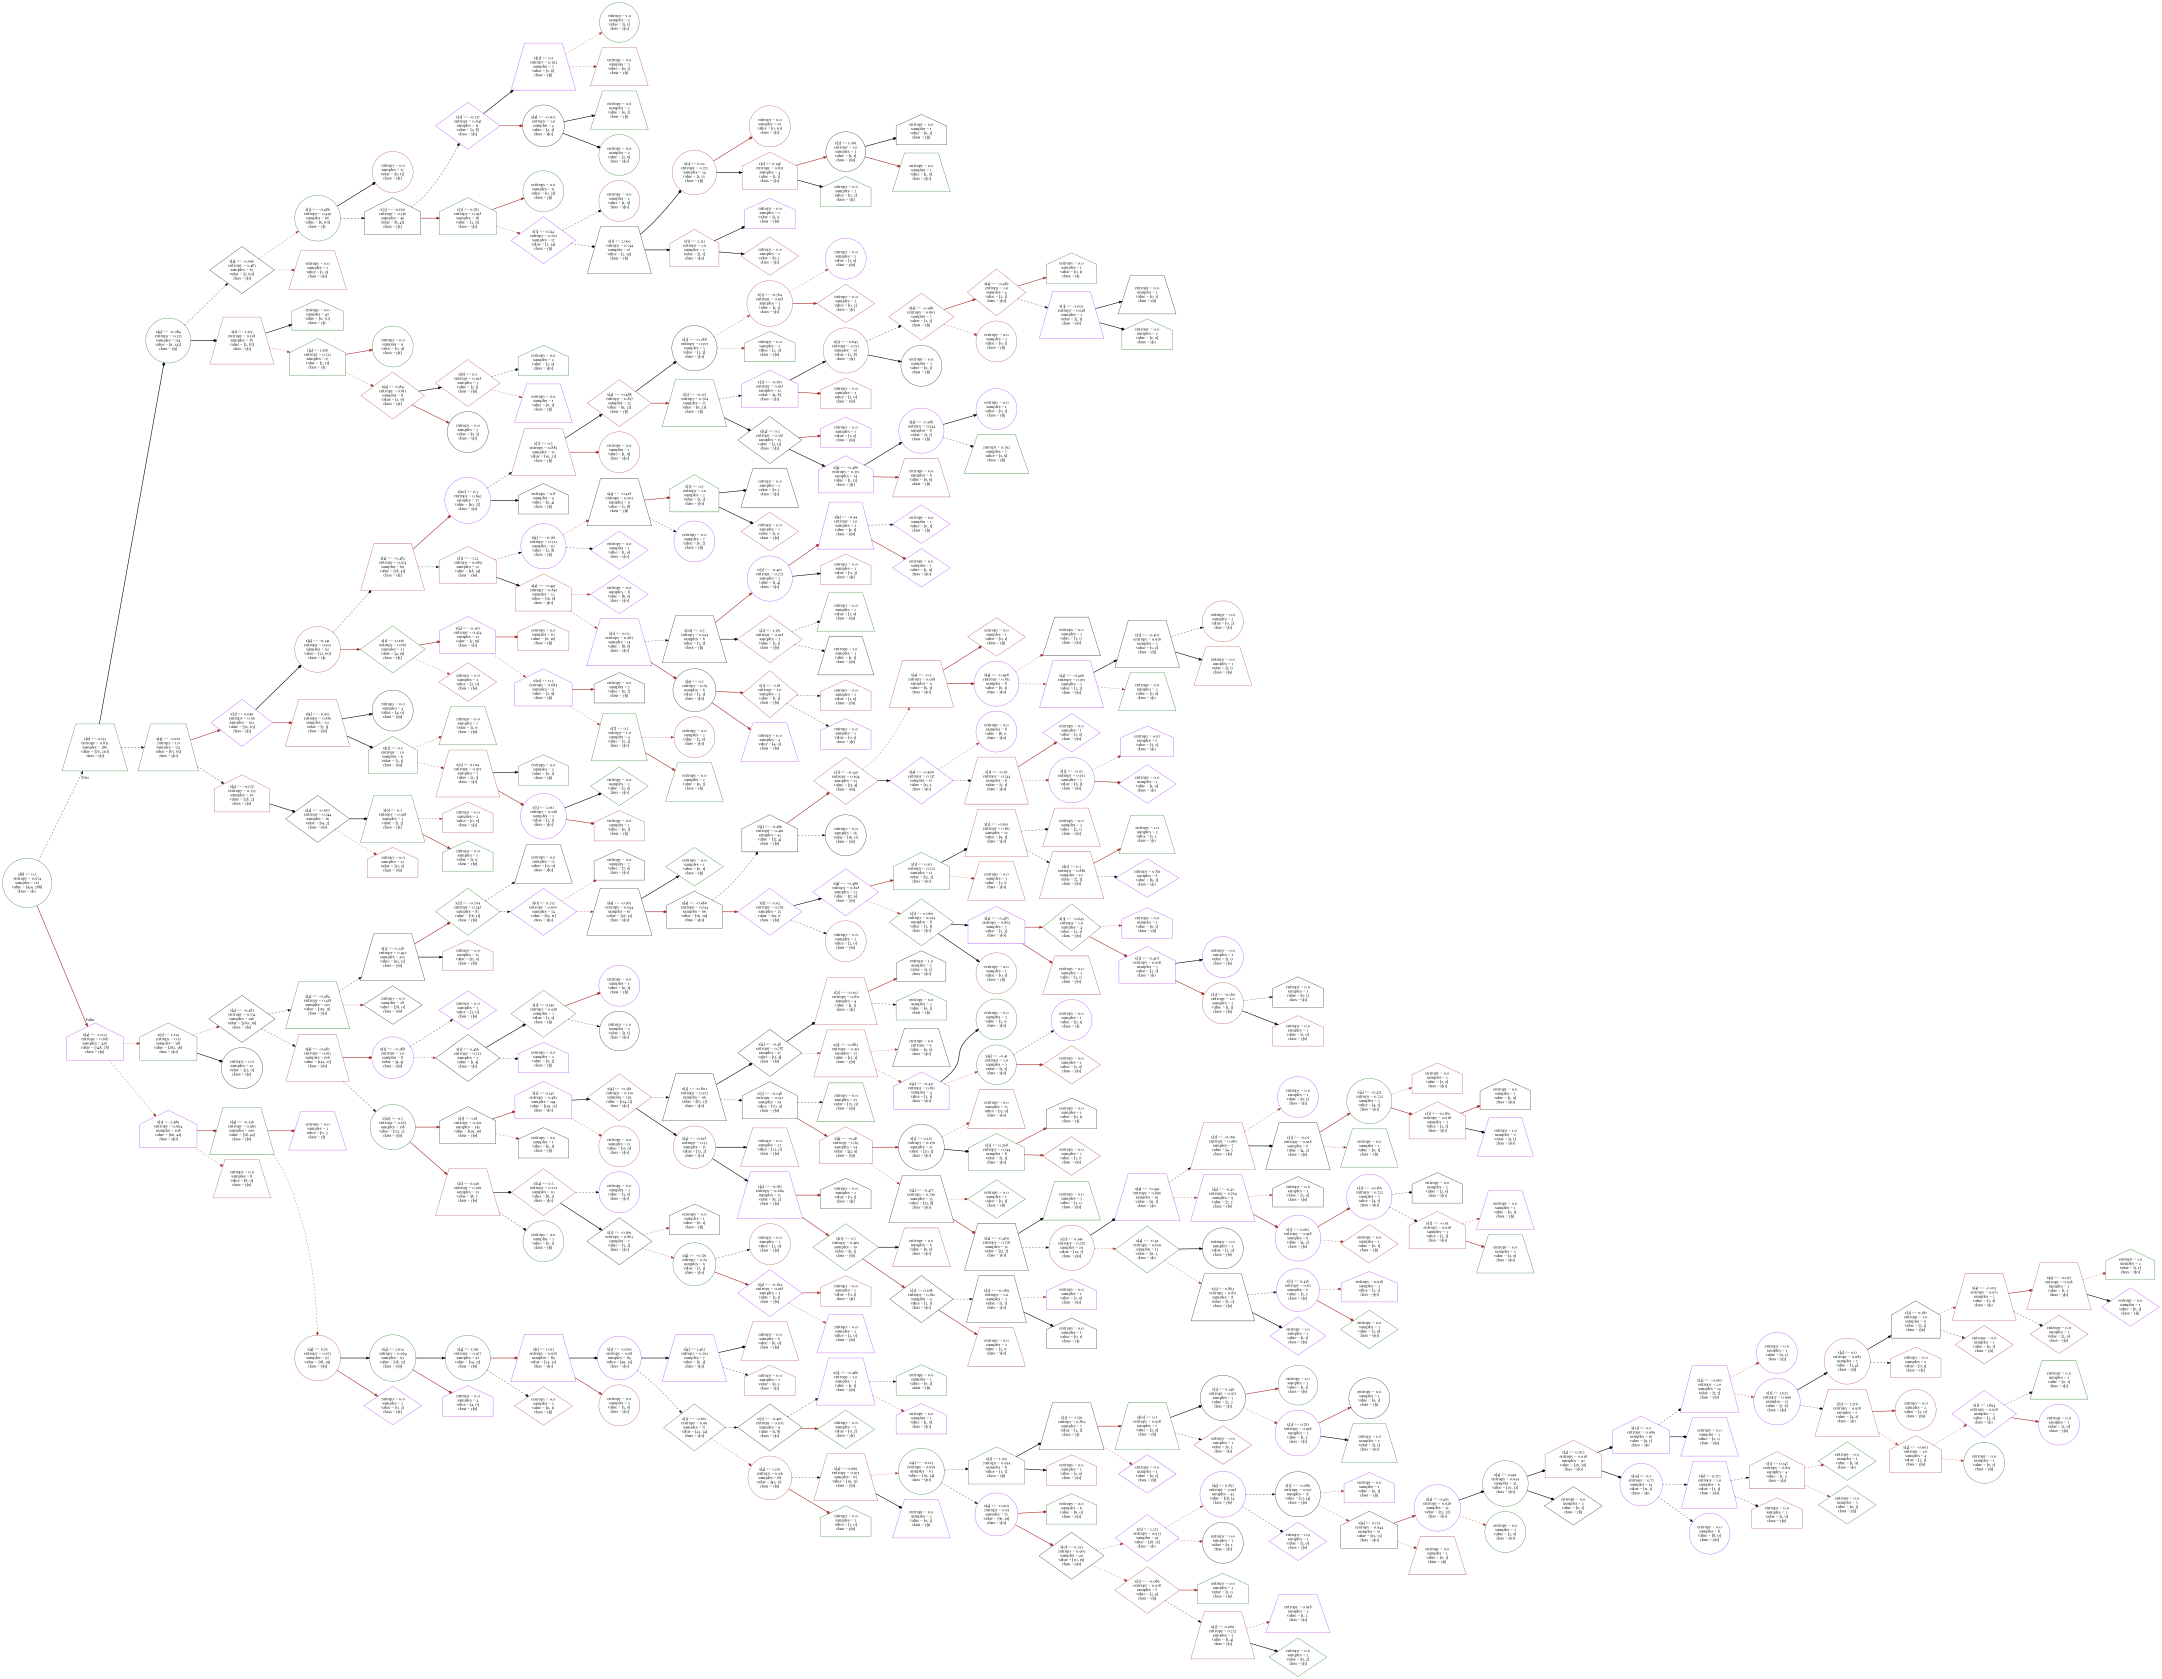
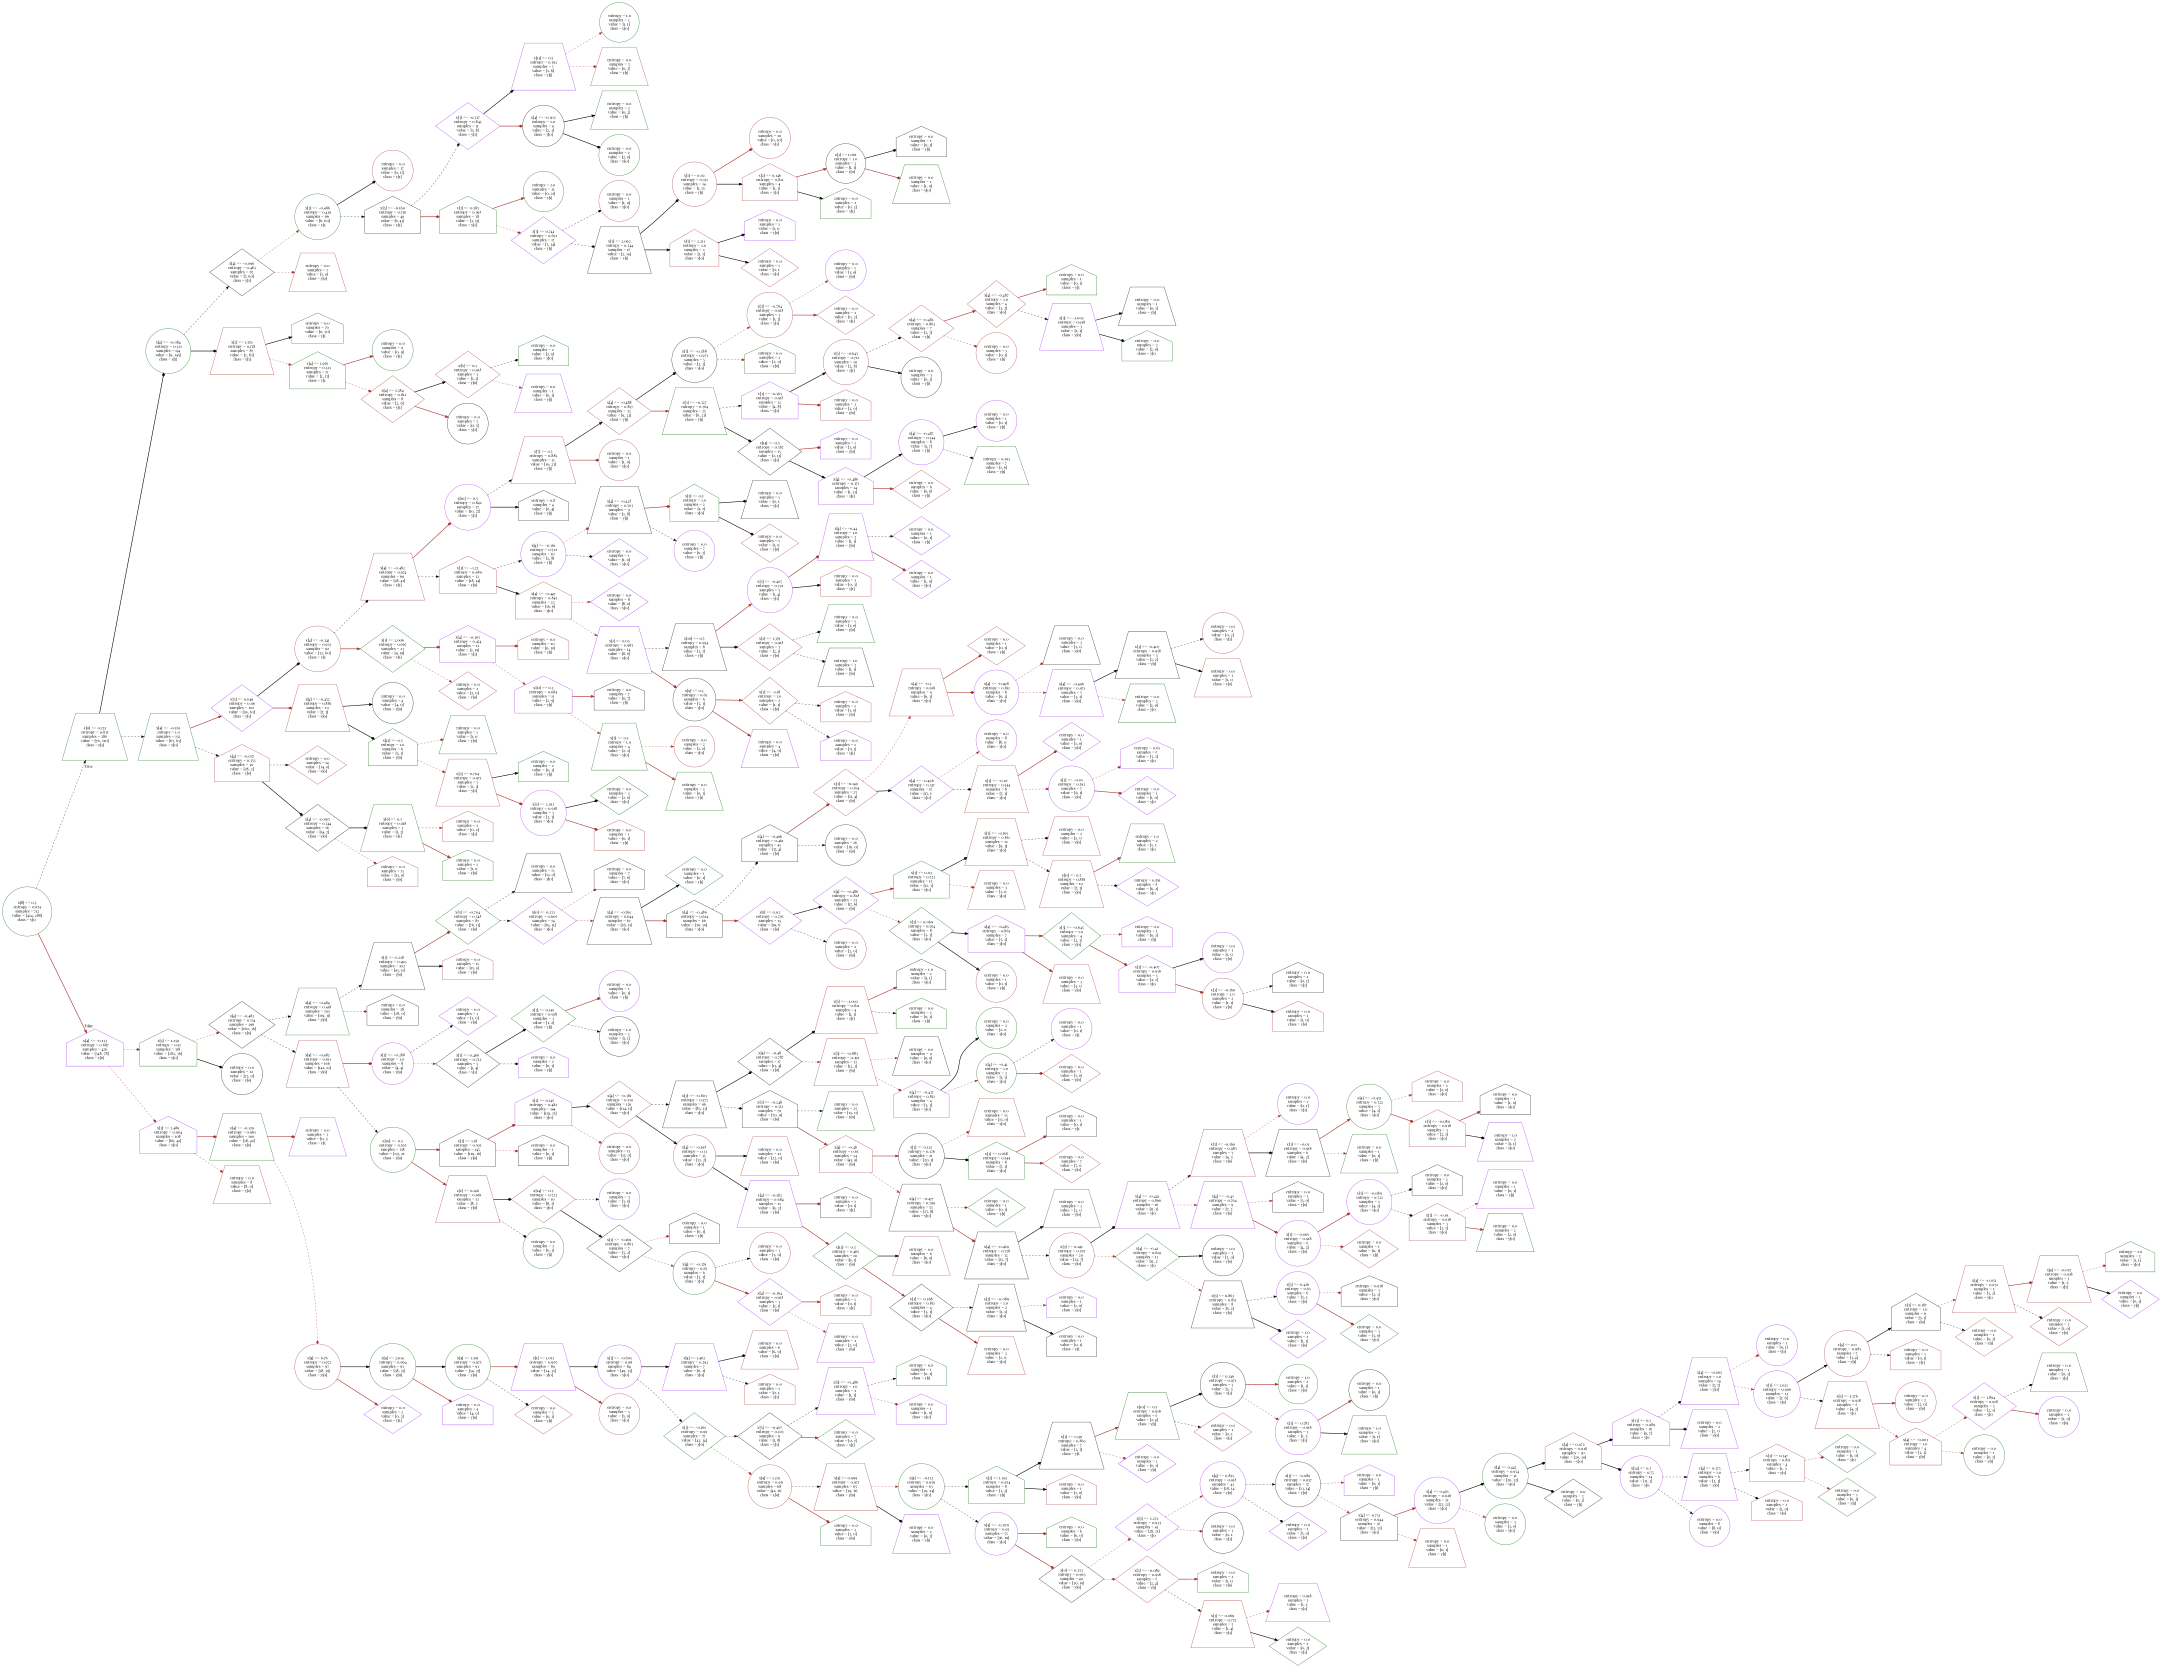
(543, 191) -> (543, 192)
(318, 316) -> (318, 330)
(921, 478) -> (921, 489)
none -> (318, 765)
(393, 1005) -> (393, 1012)
(921, 1047) -> (921, 1056)
(1369, 1288) -> (1369, 1293)
